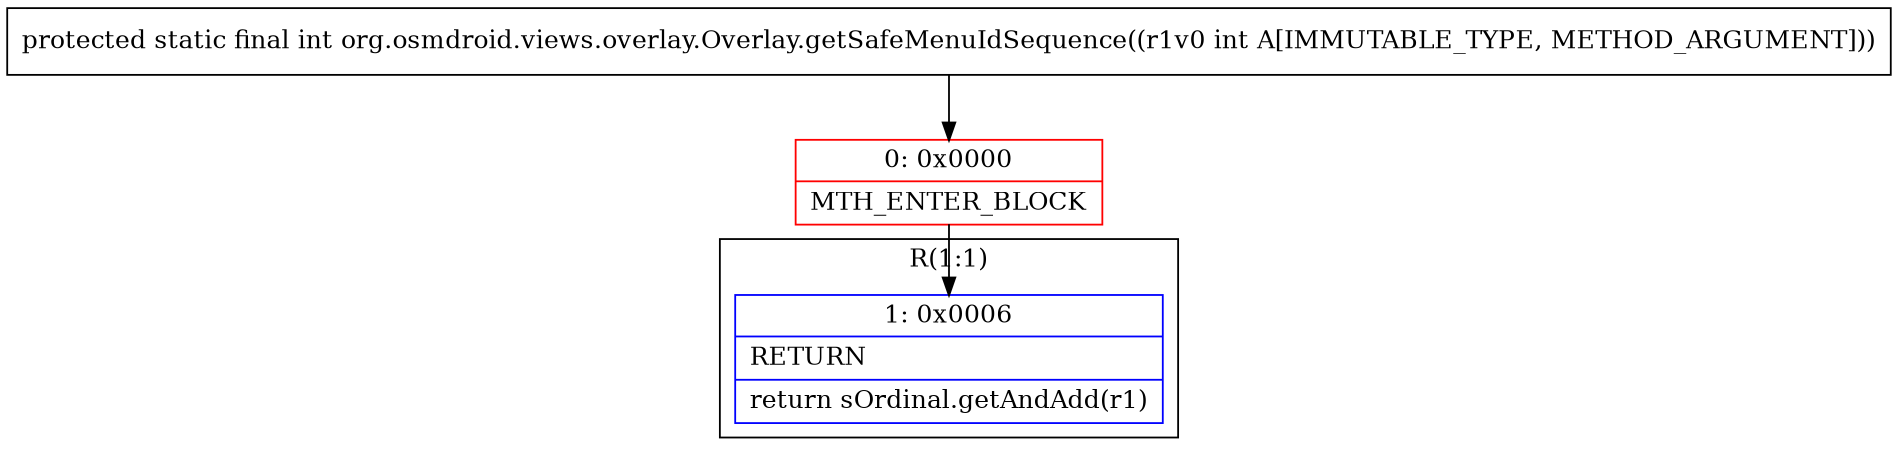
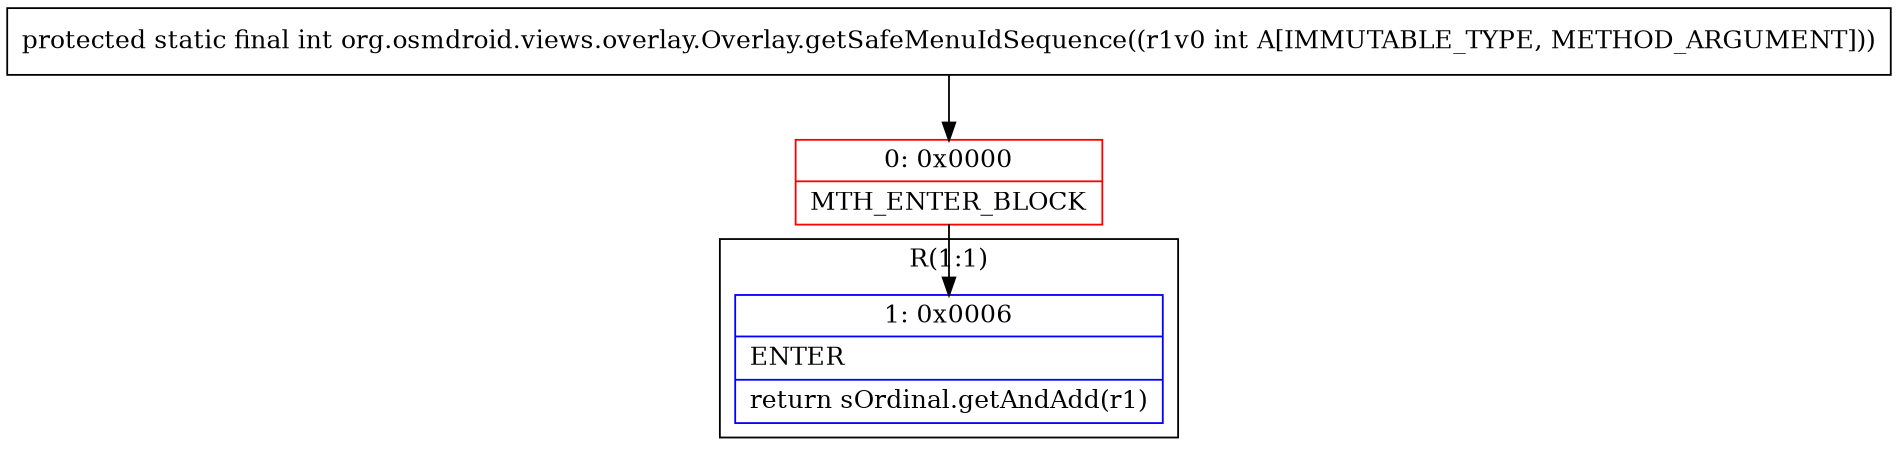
(808, 357) -> (797, 357)
